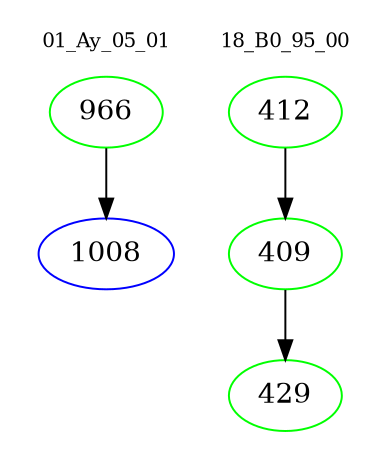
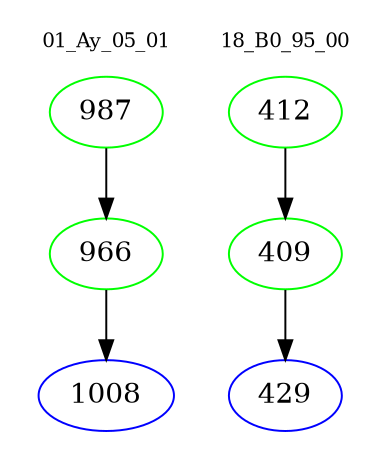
none -> (106, 112)
(285, 396) -> (285, 396)
